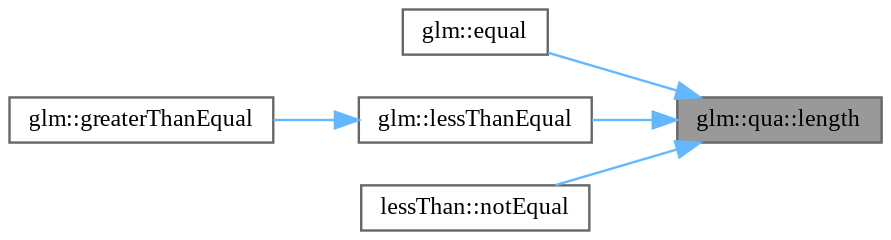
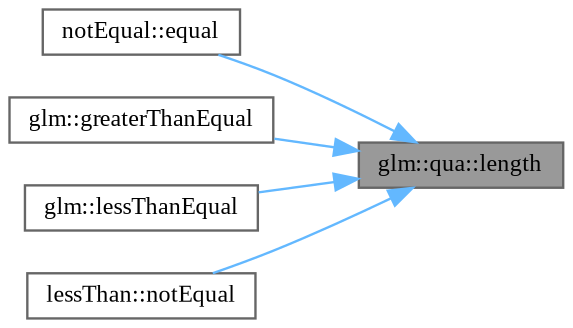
(475, 32) -> (141, 32)
(304, 120) -> (304, 143)
